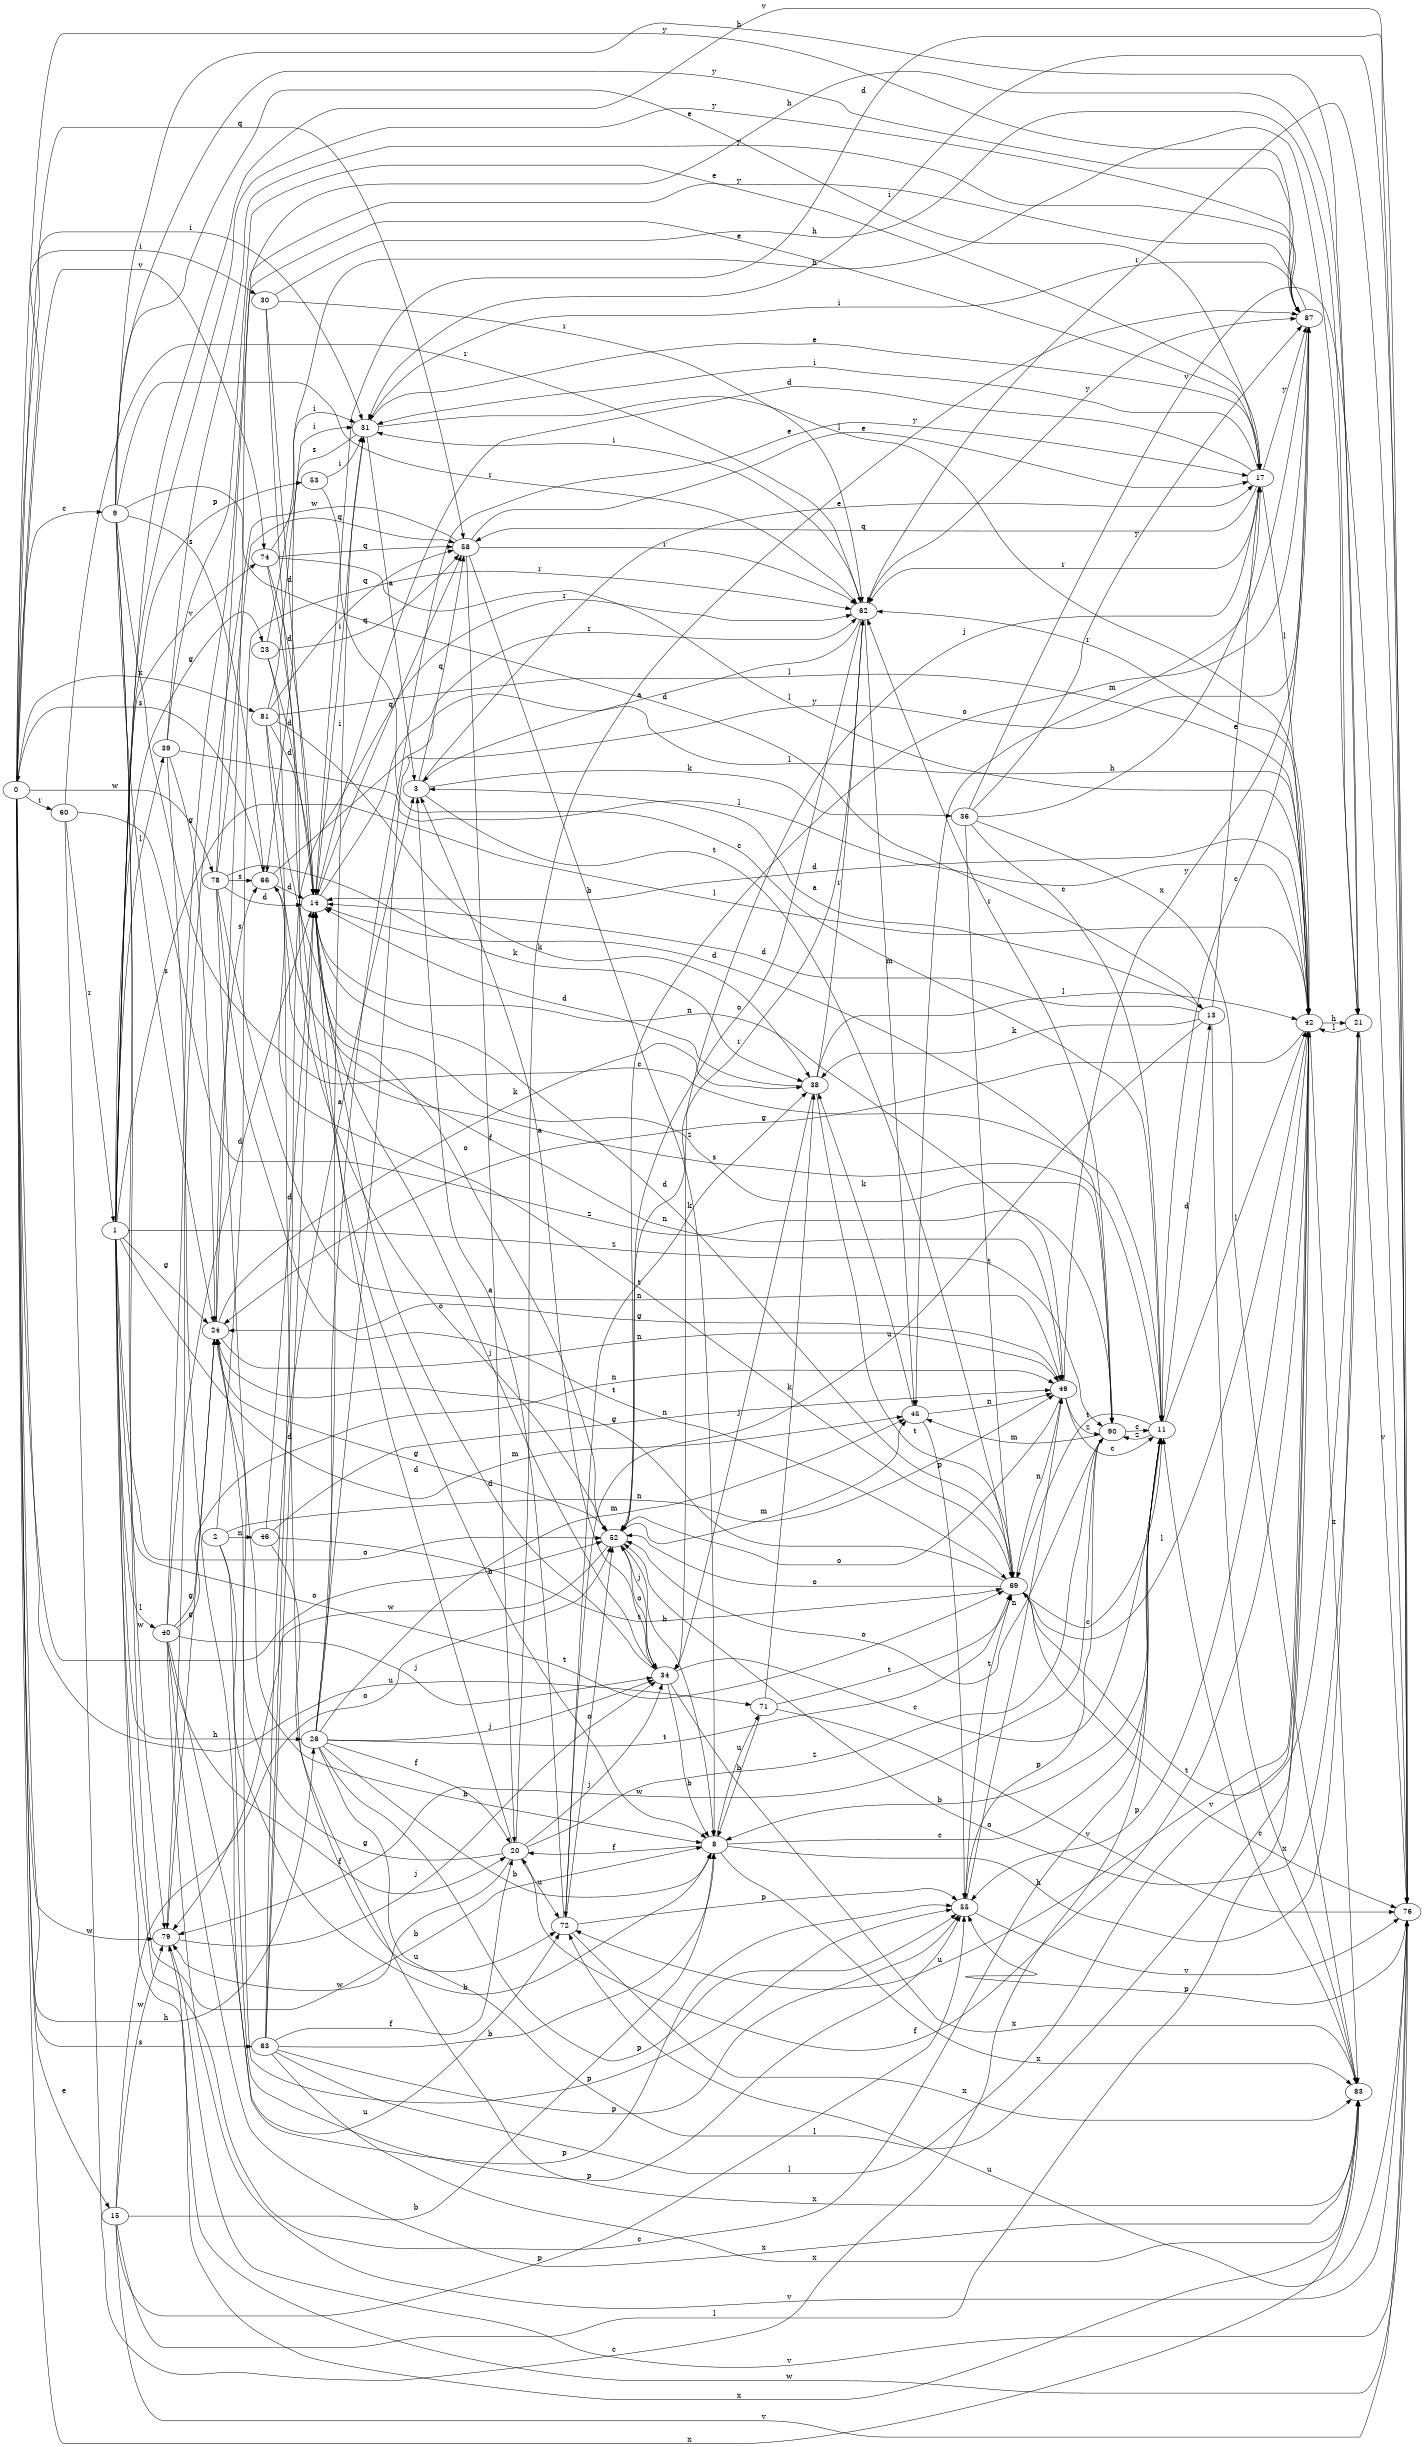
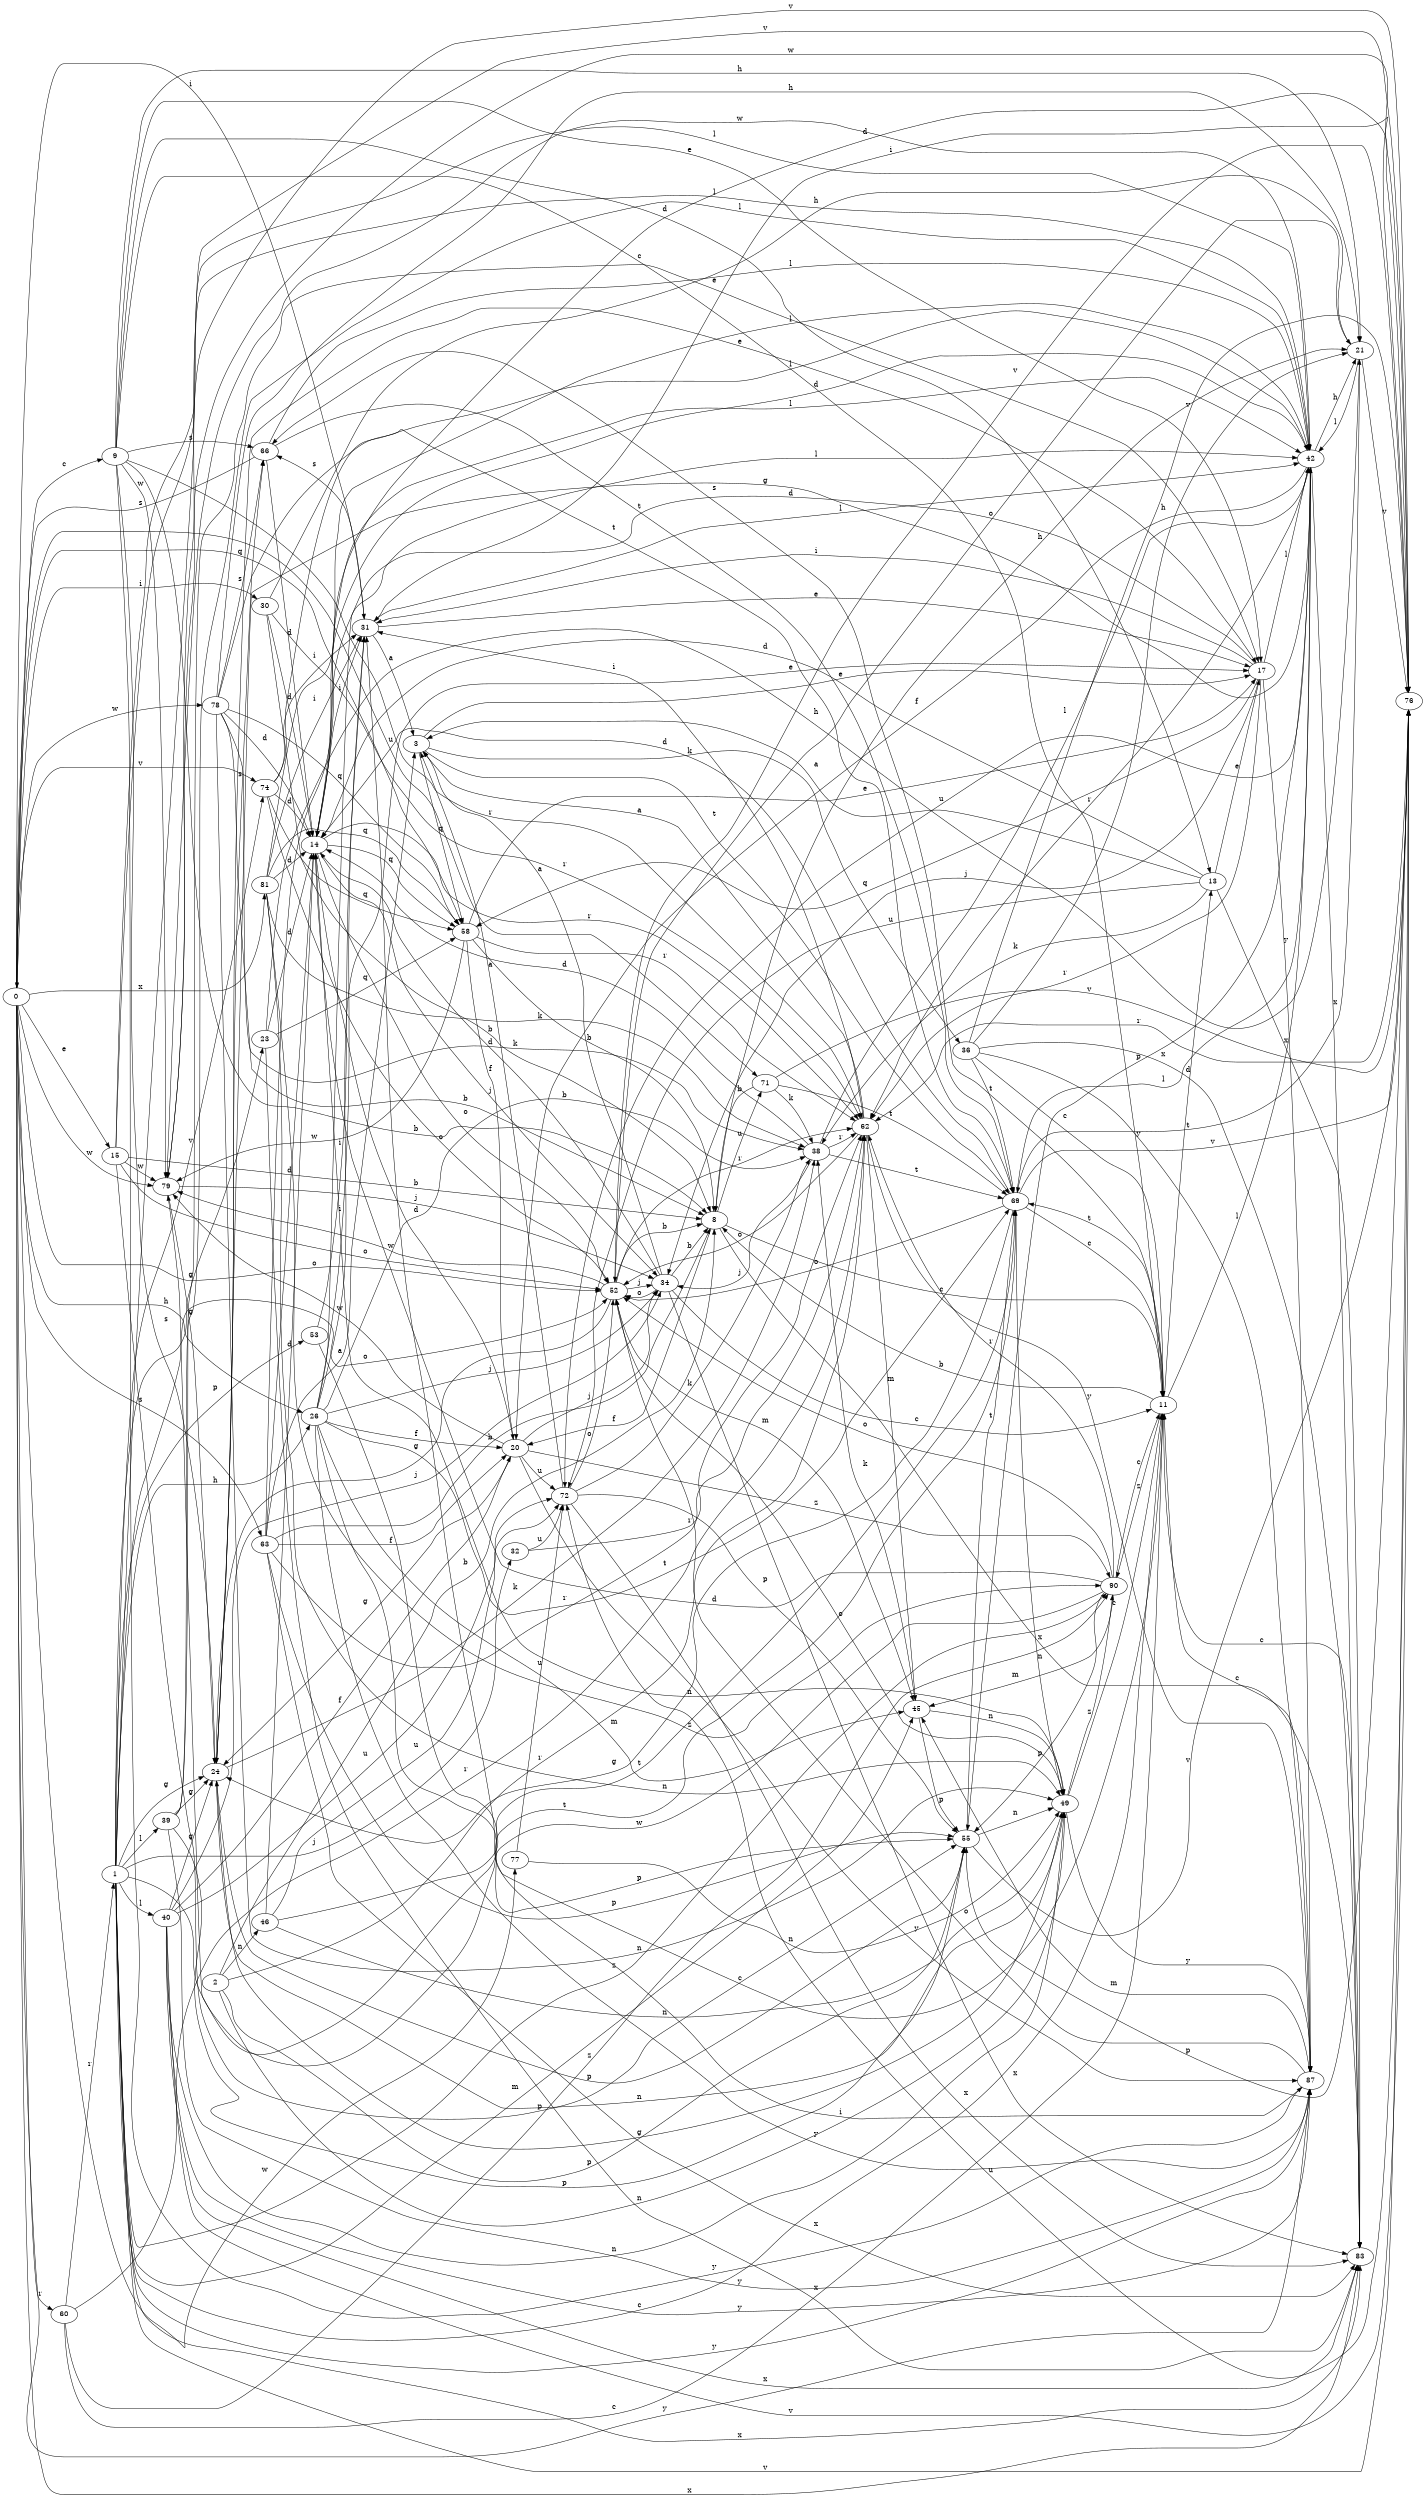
none -> (465, 197)
none -> (982, 438)
(1188, 717) -> (1142, 699)
(209, 1283) -> none
none -> (515, 1552)
none -> (515, 1860)
(503, 1878) -> (483, 1121)
